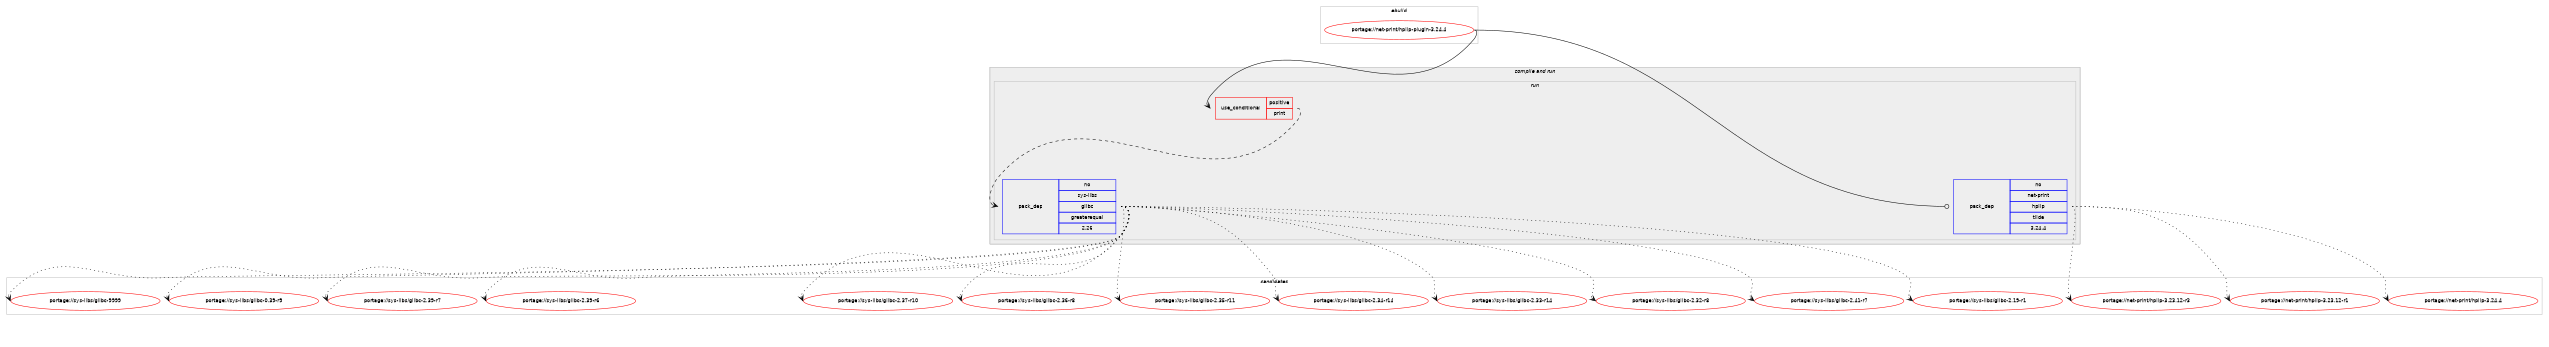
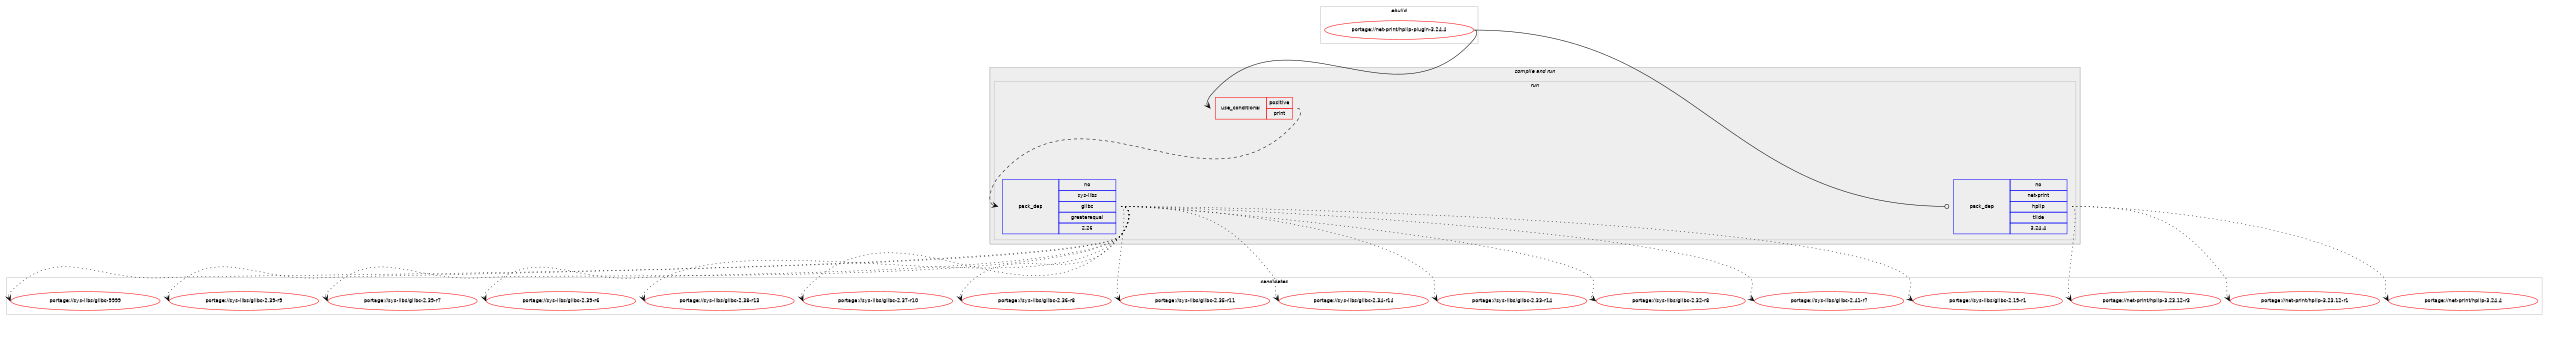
(244, 301) -> (244, 301)
none -> (720, 301)
